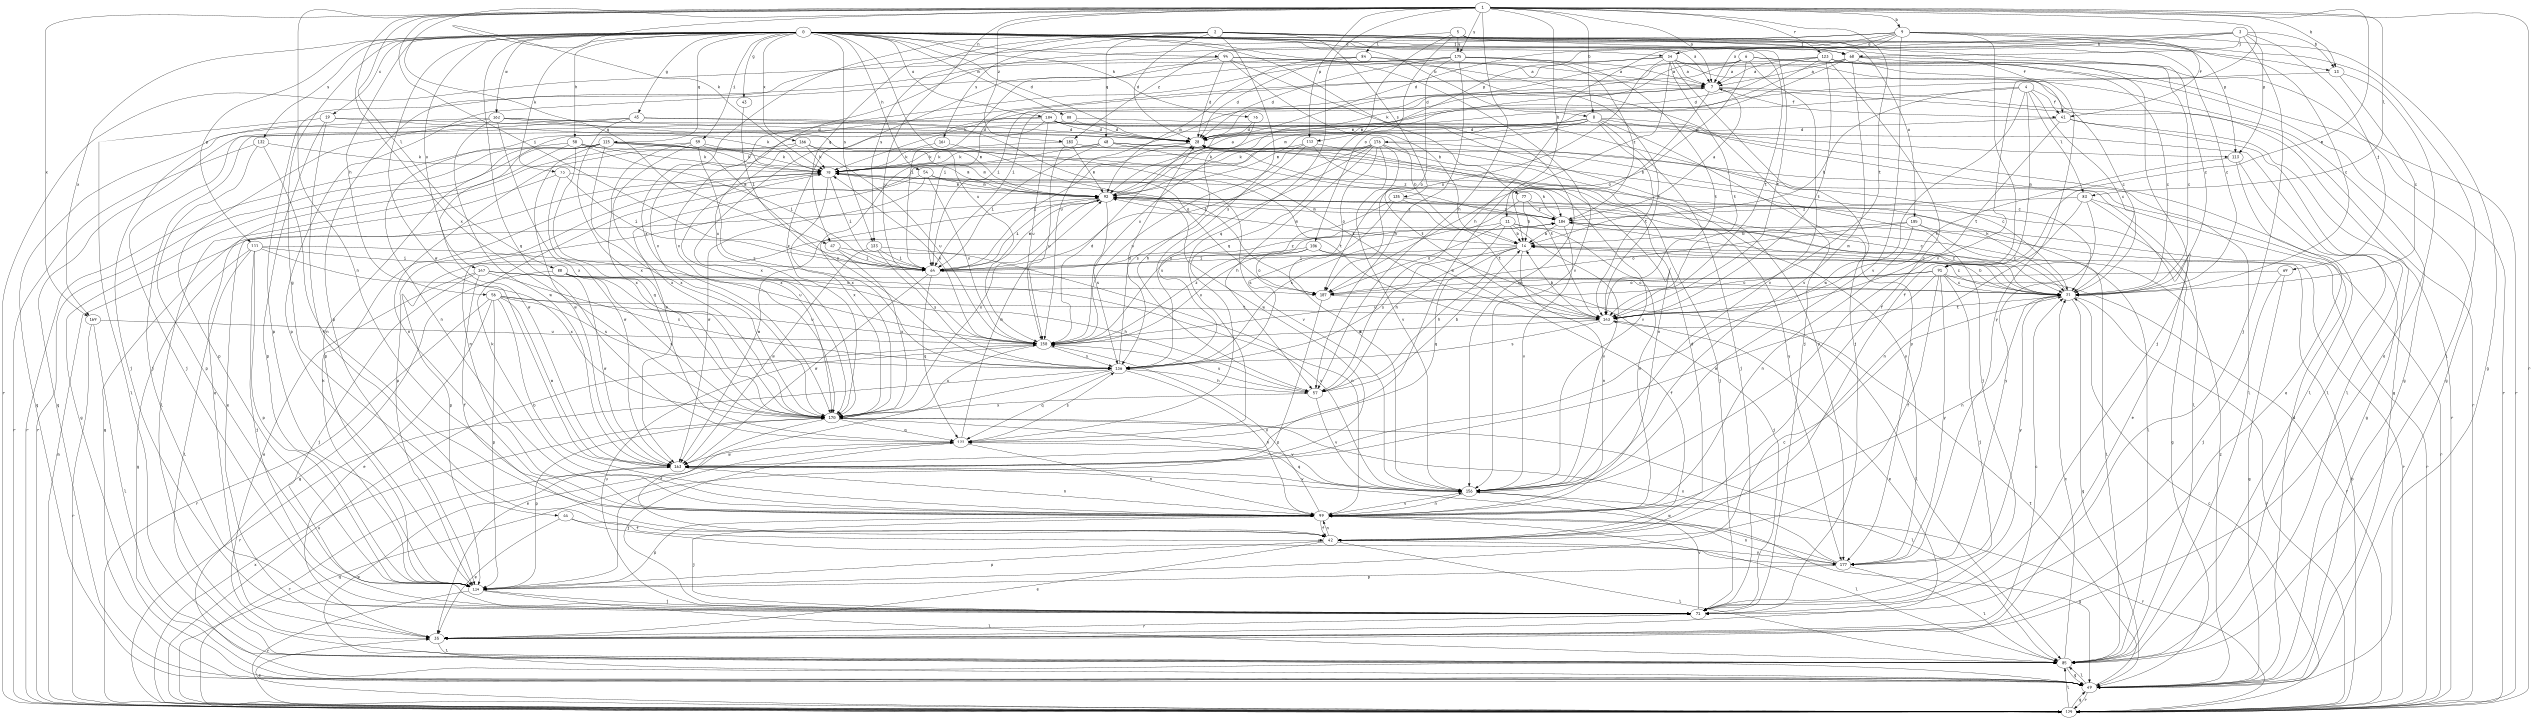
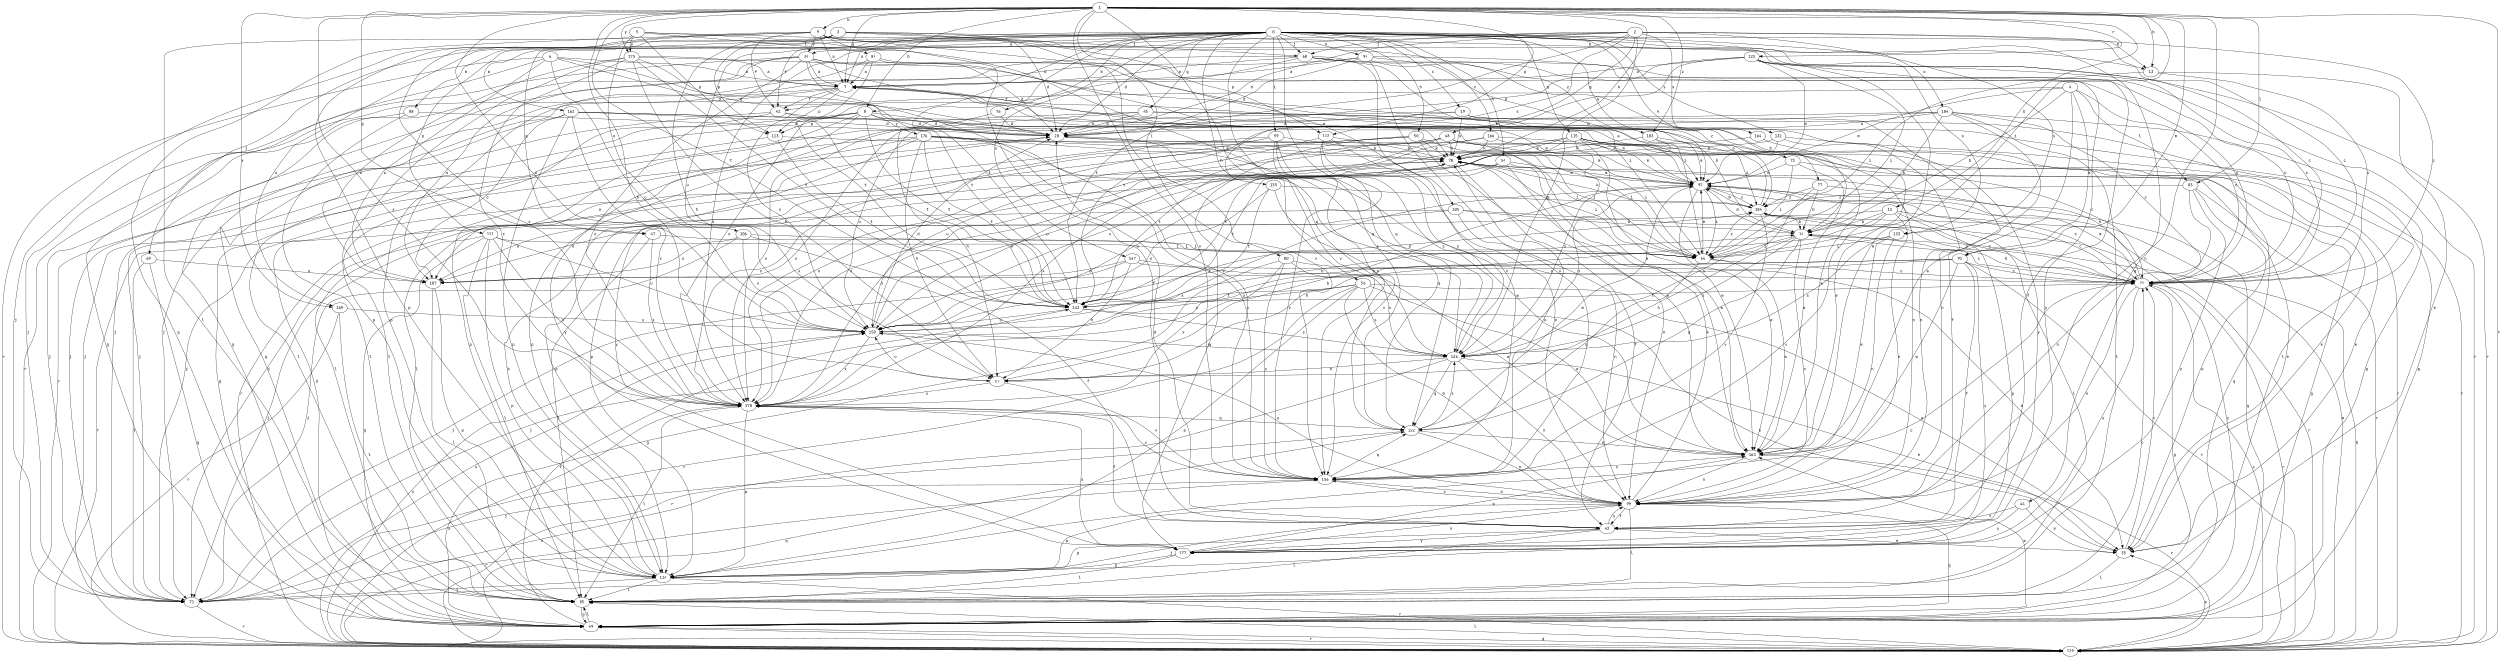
(744, 102) -> none
none -> (811, 111)
(1430, 339) -> (1309, 283)
(675, 527) -> (1627, 312)
(1069, 626) -> (1124, 650)
